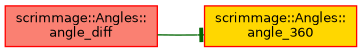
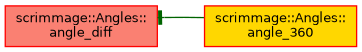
(177, 35) -> (184, 17)
